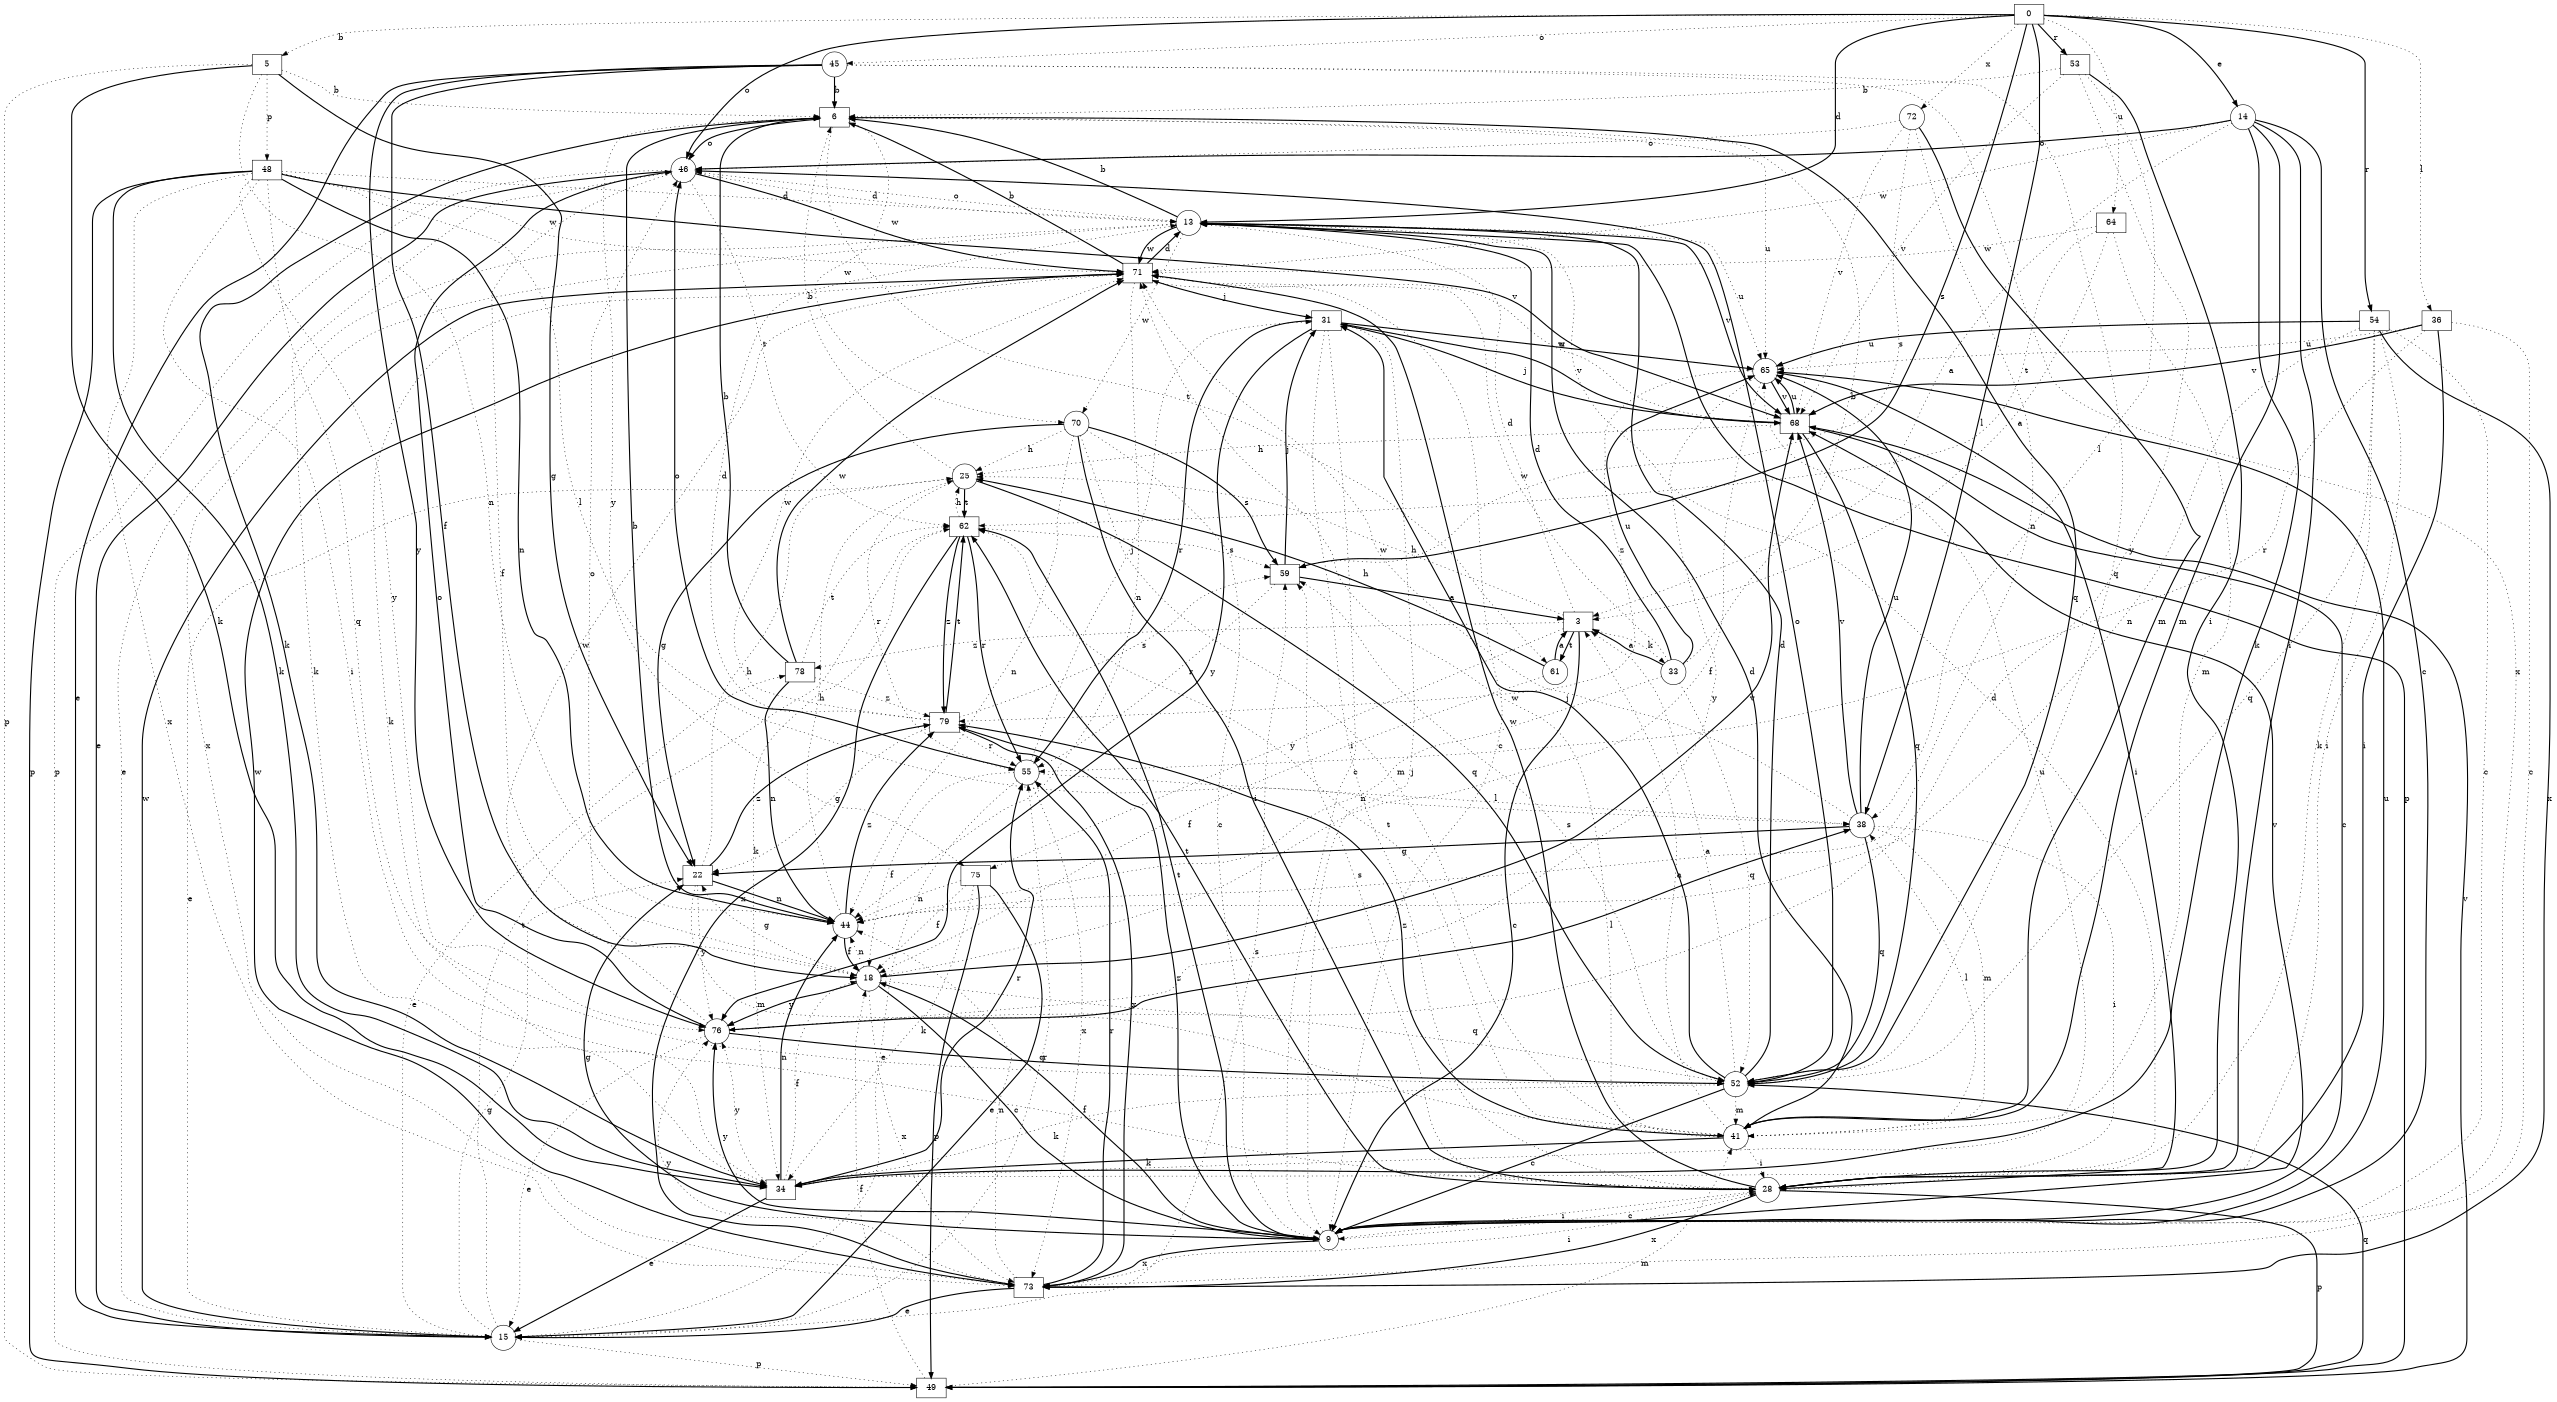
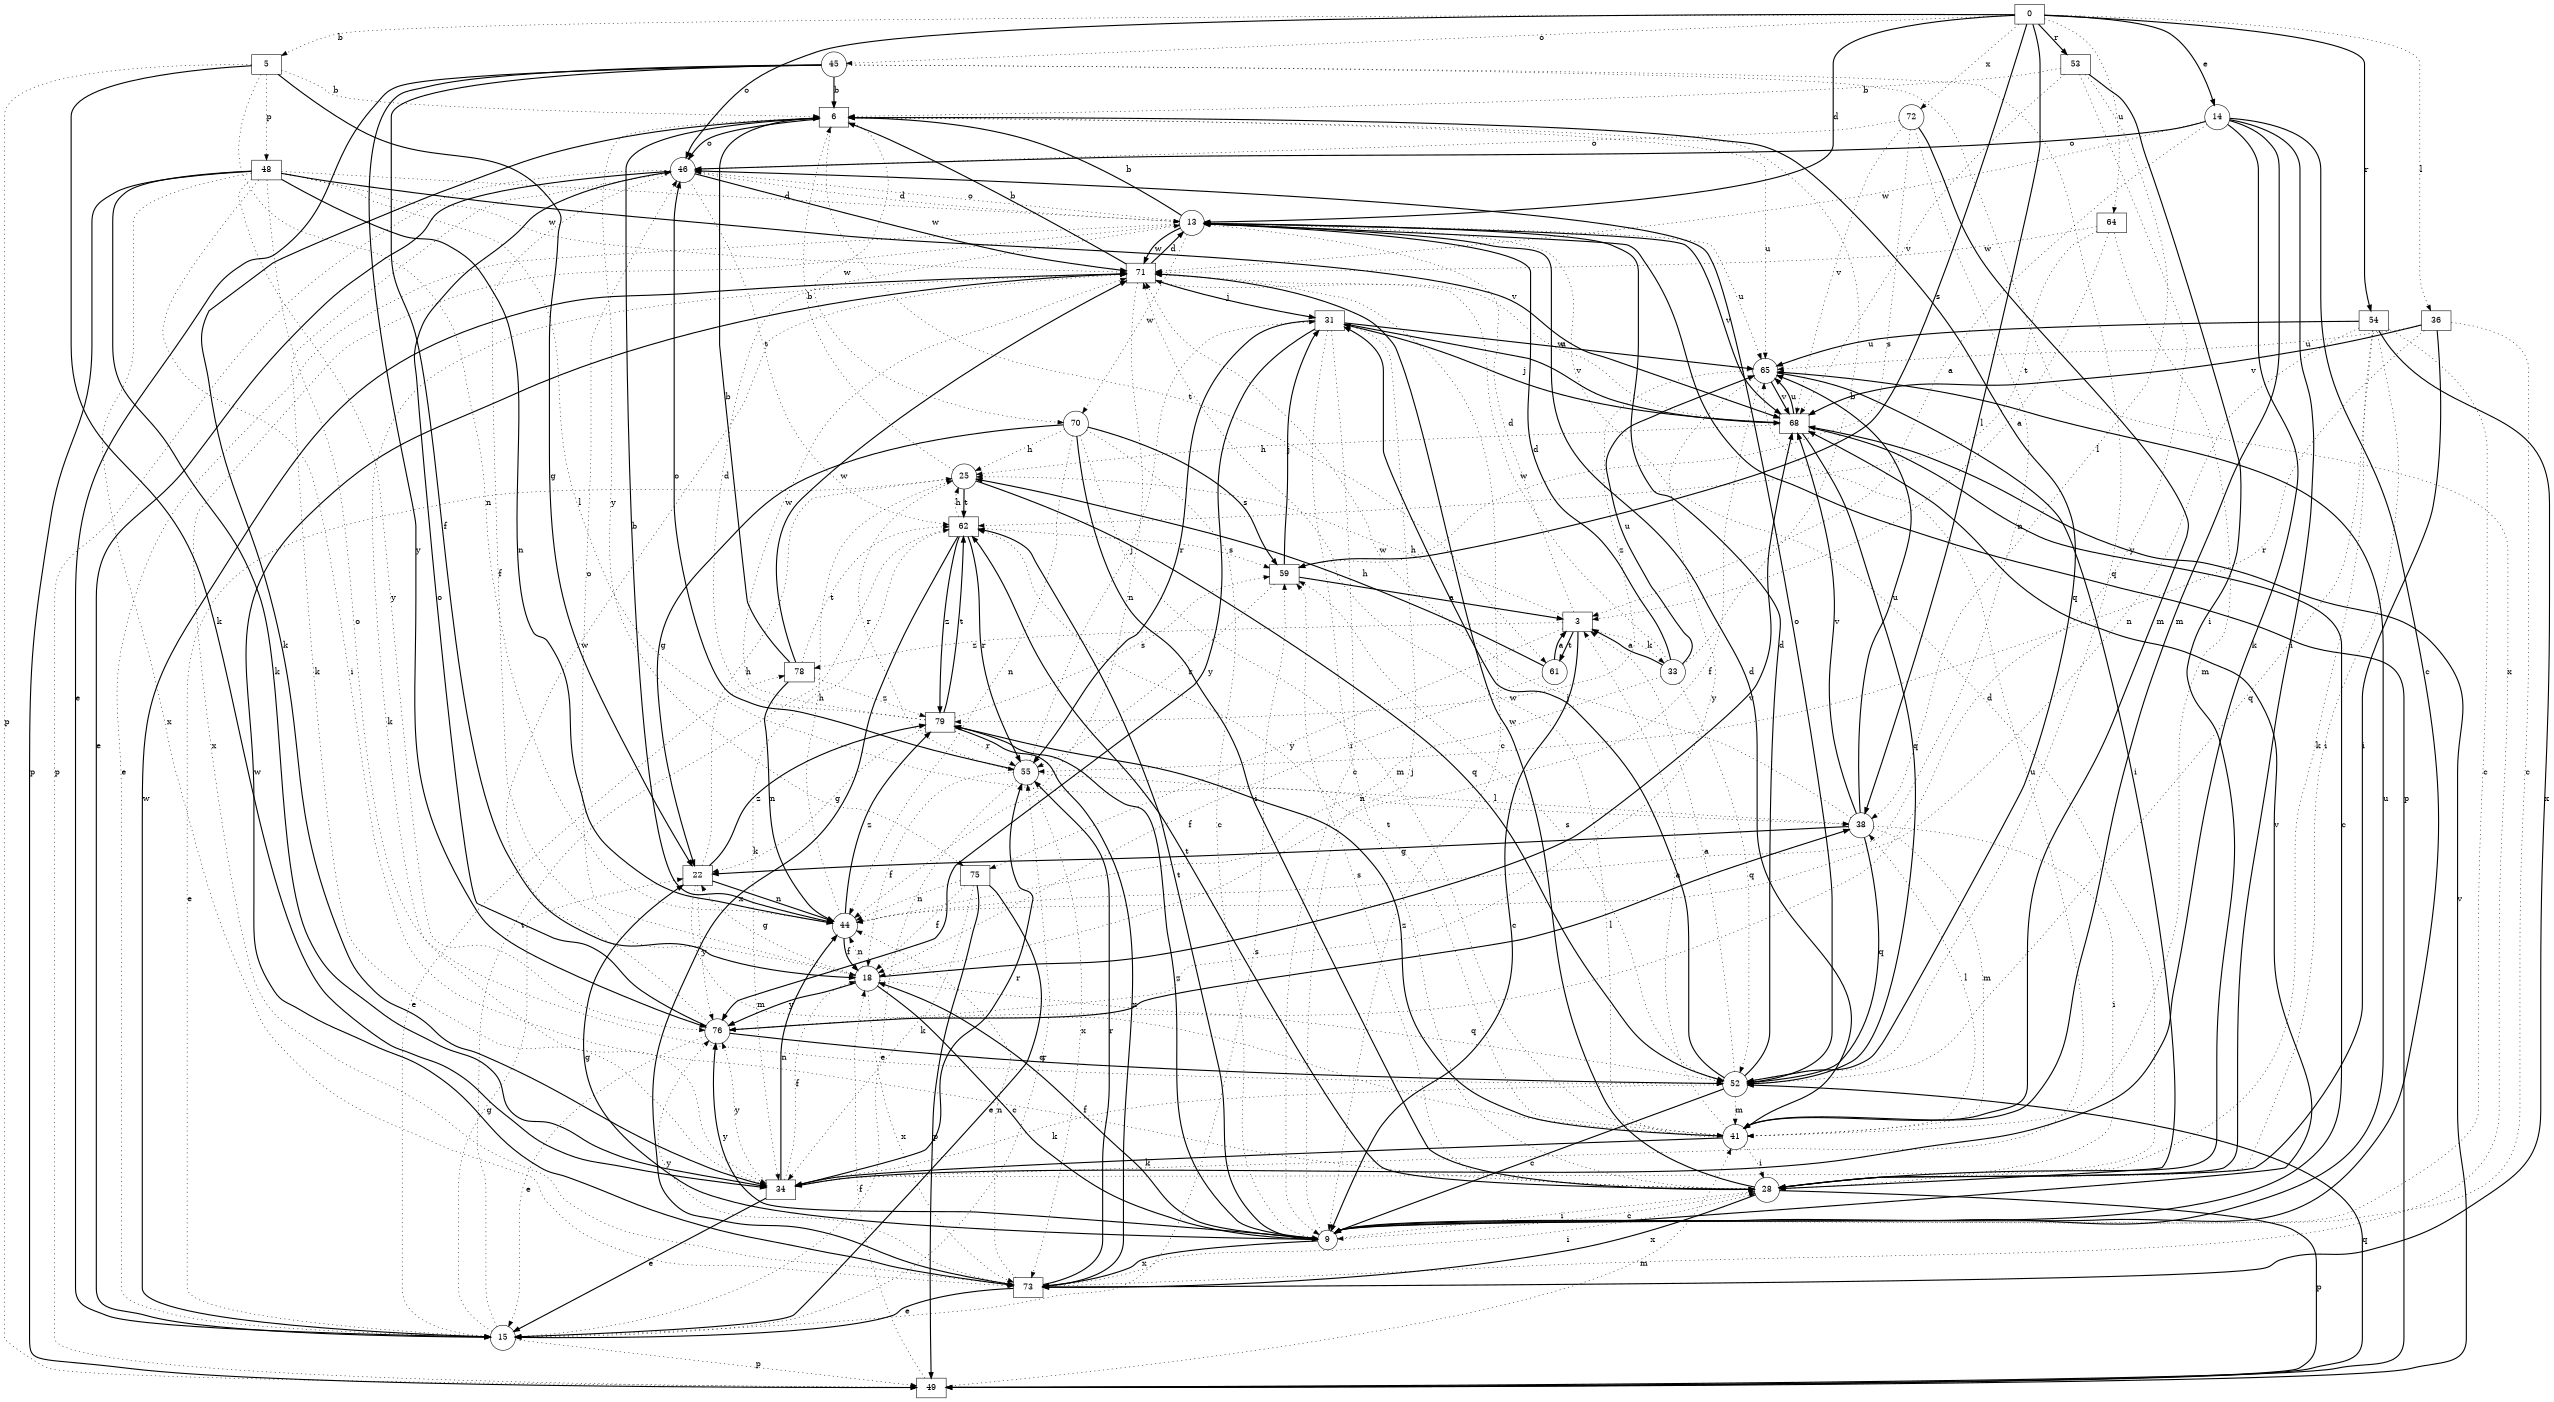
(358, 622) -> (358, 622)
